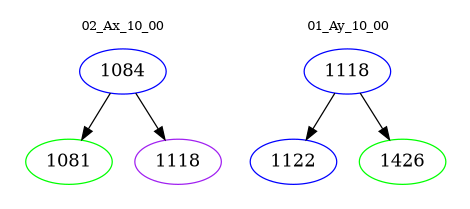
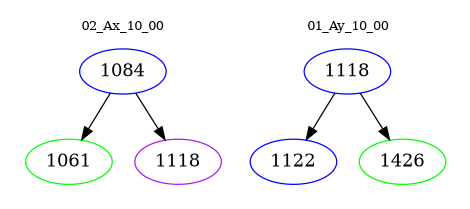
(69, 162) -> (69, 162)
